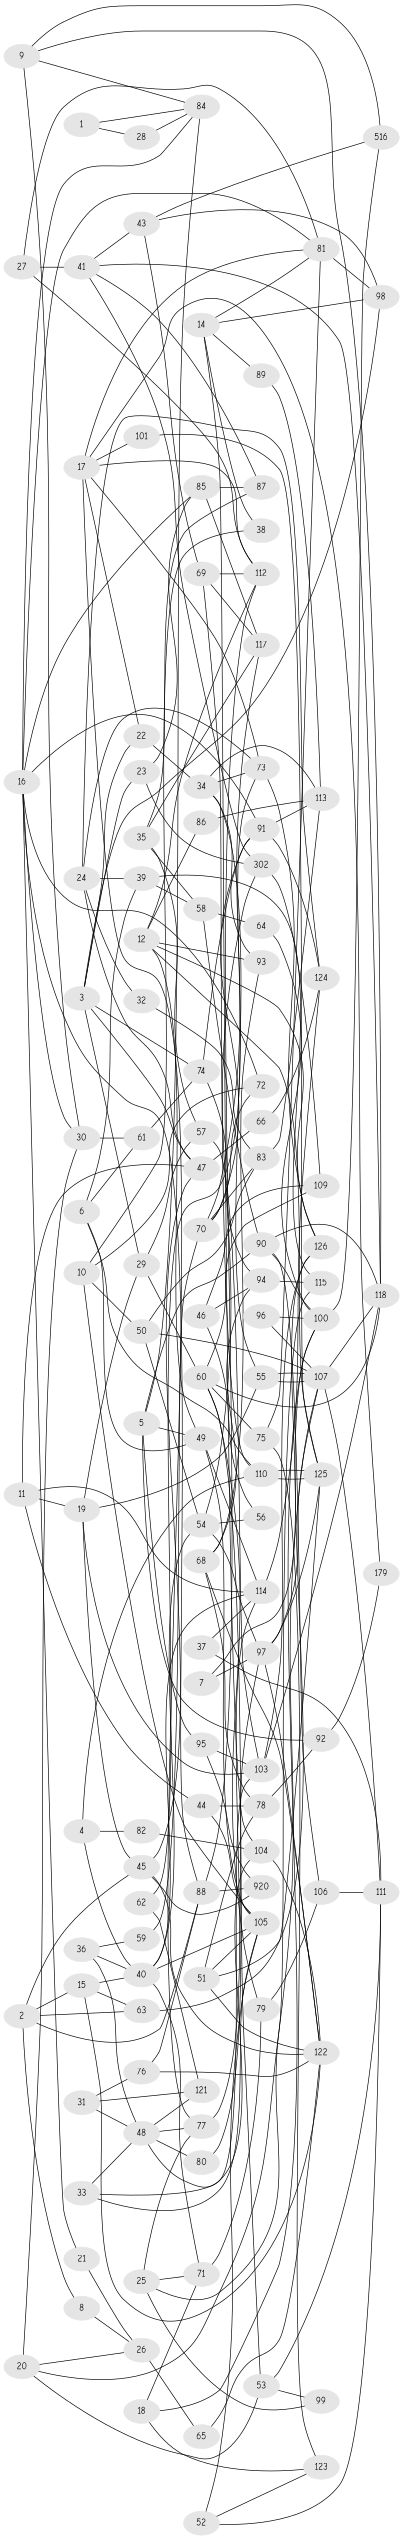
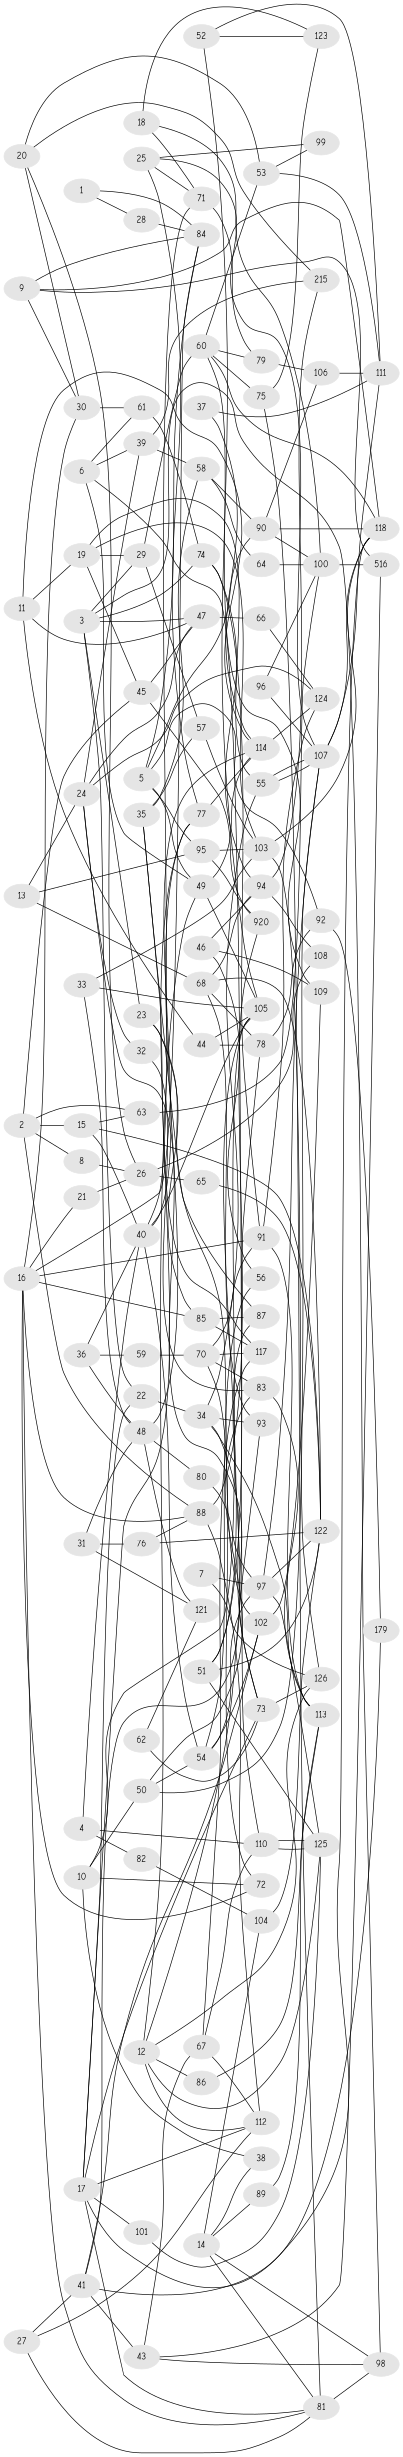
(202, 574) -> (202, 2047)
(261, 865) -> (261, 1623)
none -> (22, 896)
none -> (321, 957)
(321, 1283) -> (321, 280)
(187, 2003) -> none
(241, 2066) -> none
